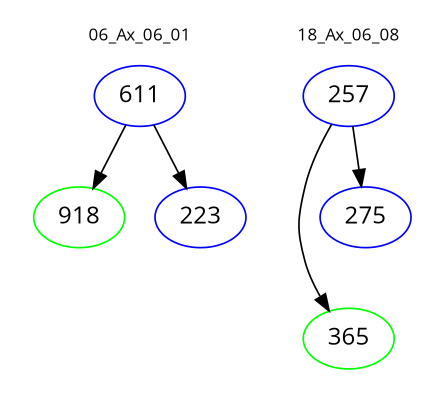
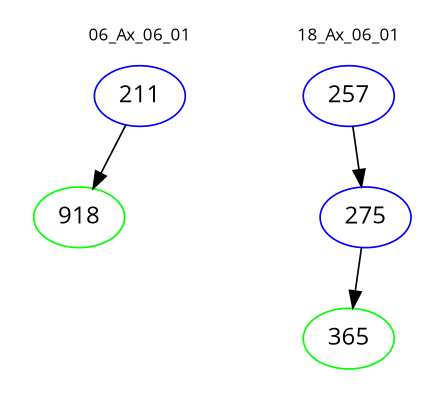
(349, 36) -> (349, 36)
(140, 96) -> (140, 96)
(300, 209) -> (358, 269)
(200, 217) -> none
